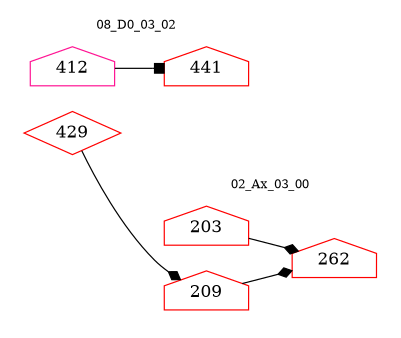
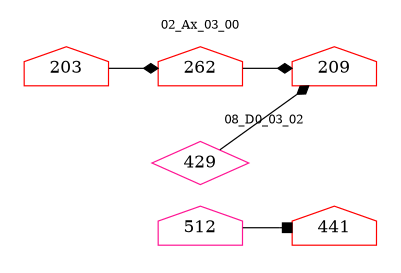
(72, 68) -> (200, 228)
(72, 133) -> (200, 163)
(260, 279) -> (260, 68)
